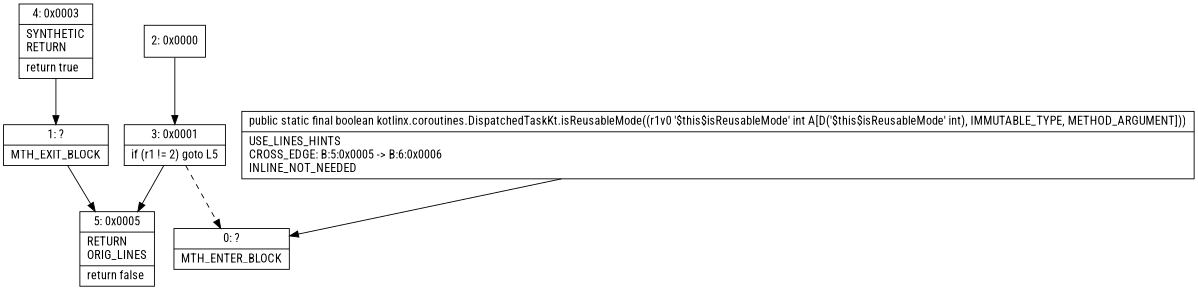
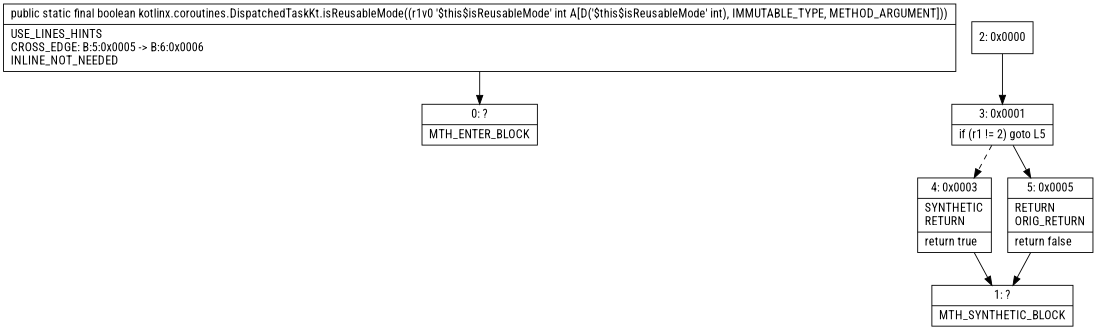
(56, 155) -> (1002, 316)
(79, 185) -> (1024, 265)
(201, 193) -> (985, 158)
(117, 255) -> (1050, 221)
